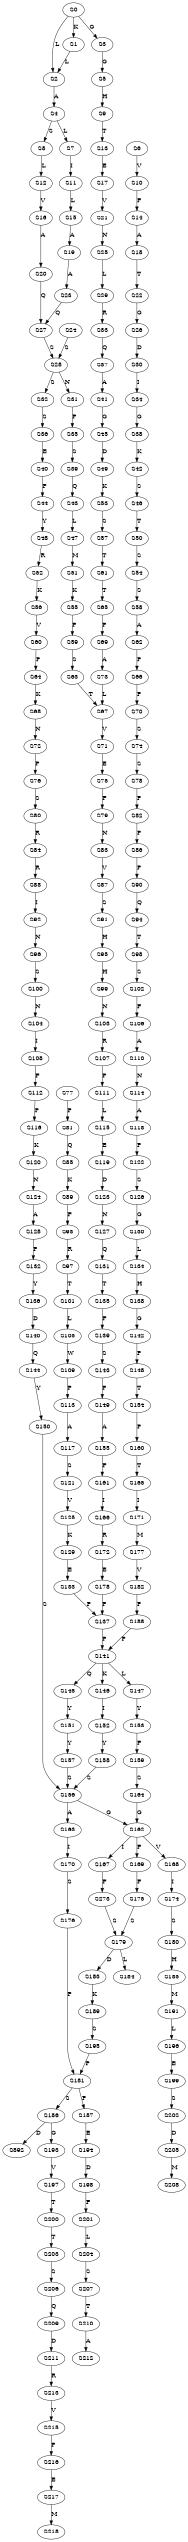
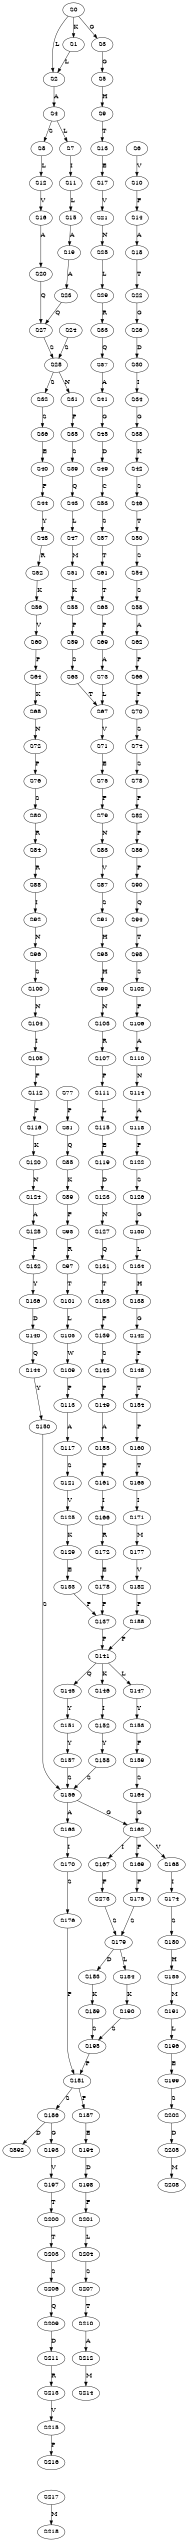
(104, 487) -> (104, 487)
none -> (127, 2012)
none -> (86, 2393)
(51, 2478) -> none
